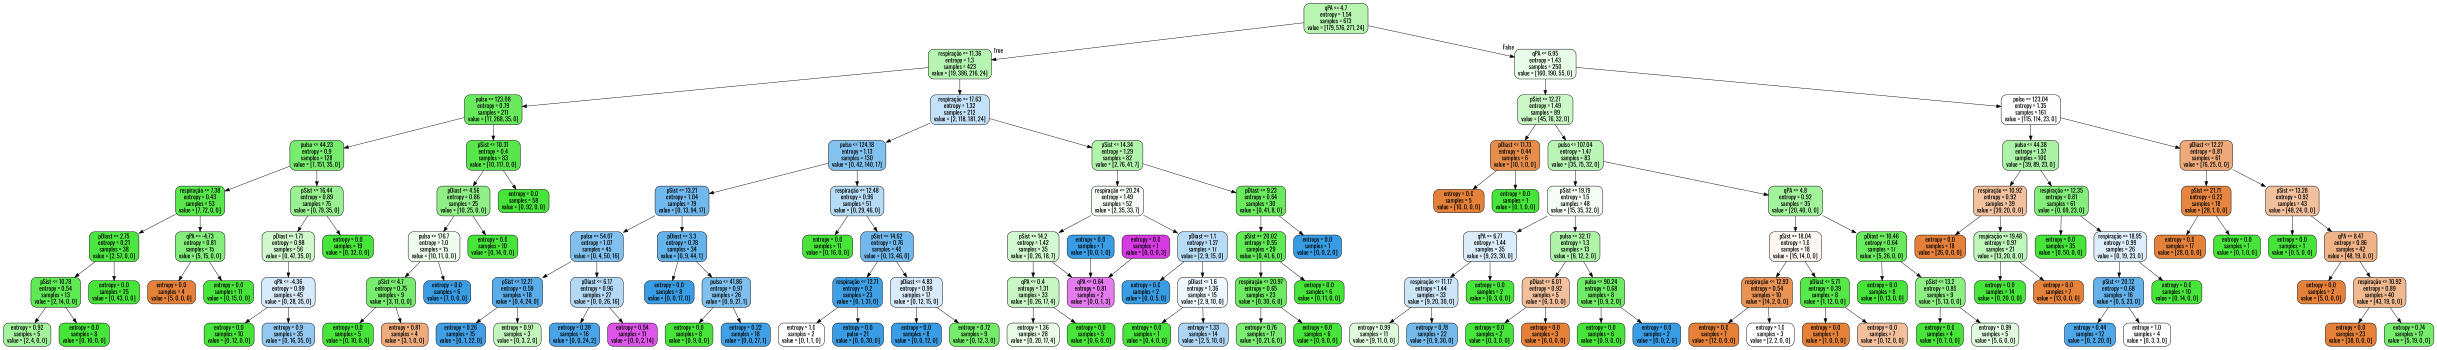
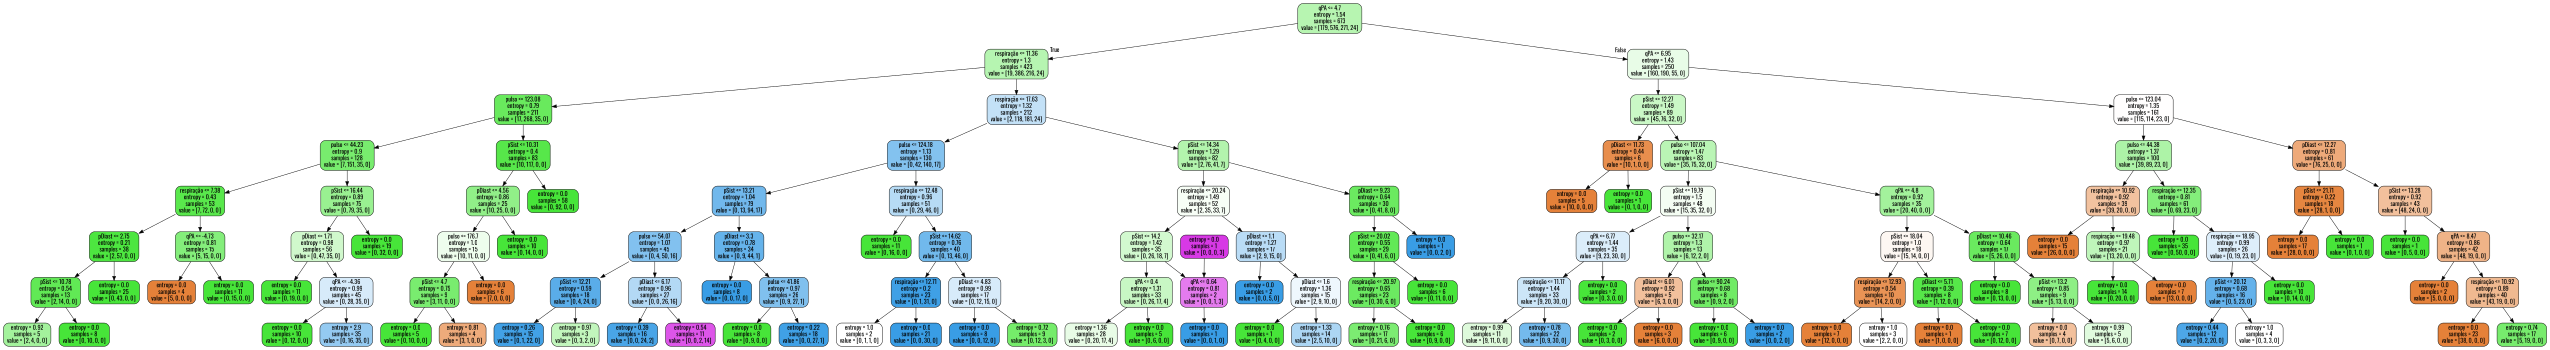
(1940, 247) -> (2053, 247)
(1091, 266) -> (1204, 313)
none -> (287, 292)
(447, 292) -> (491, 292)
(288, 335) -> (346, 335)
(858, 335) -> (916, 335)
(1882, 335) -> (1995, 335)
(1940, 335) -> (2053, 335)
